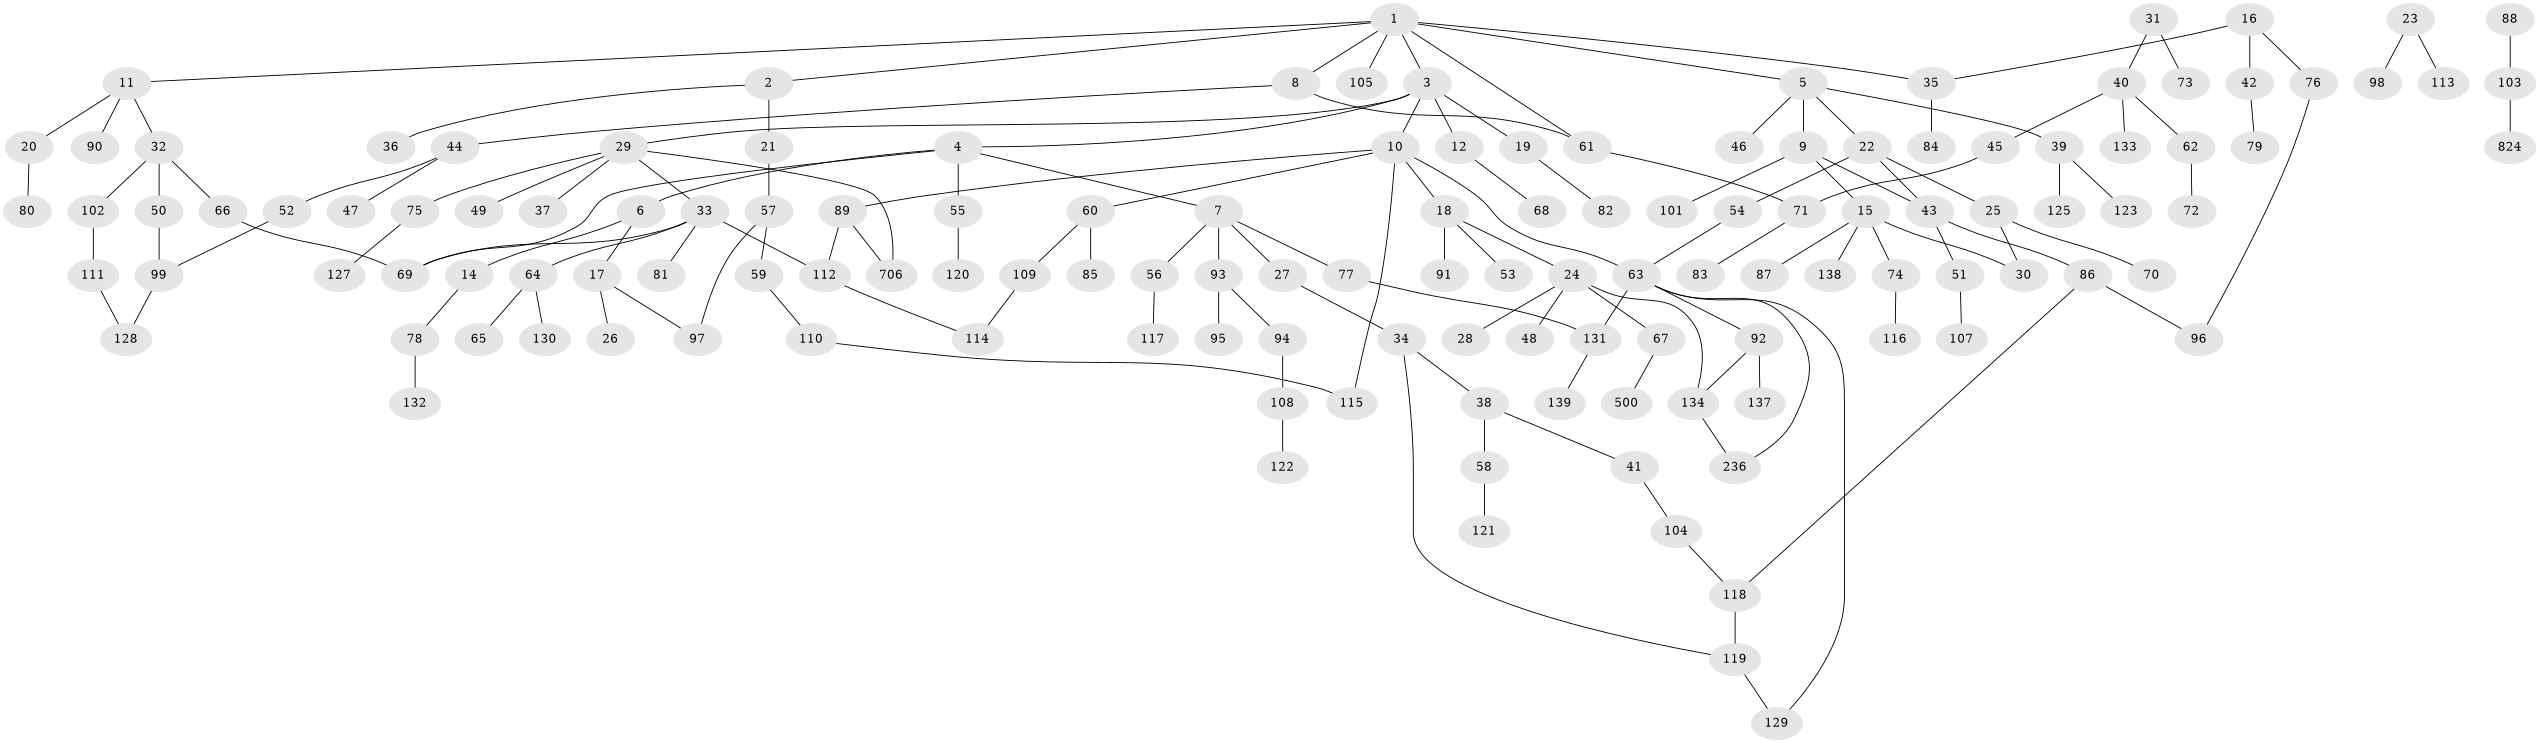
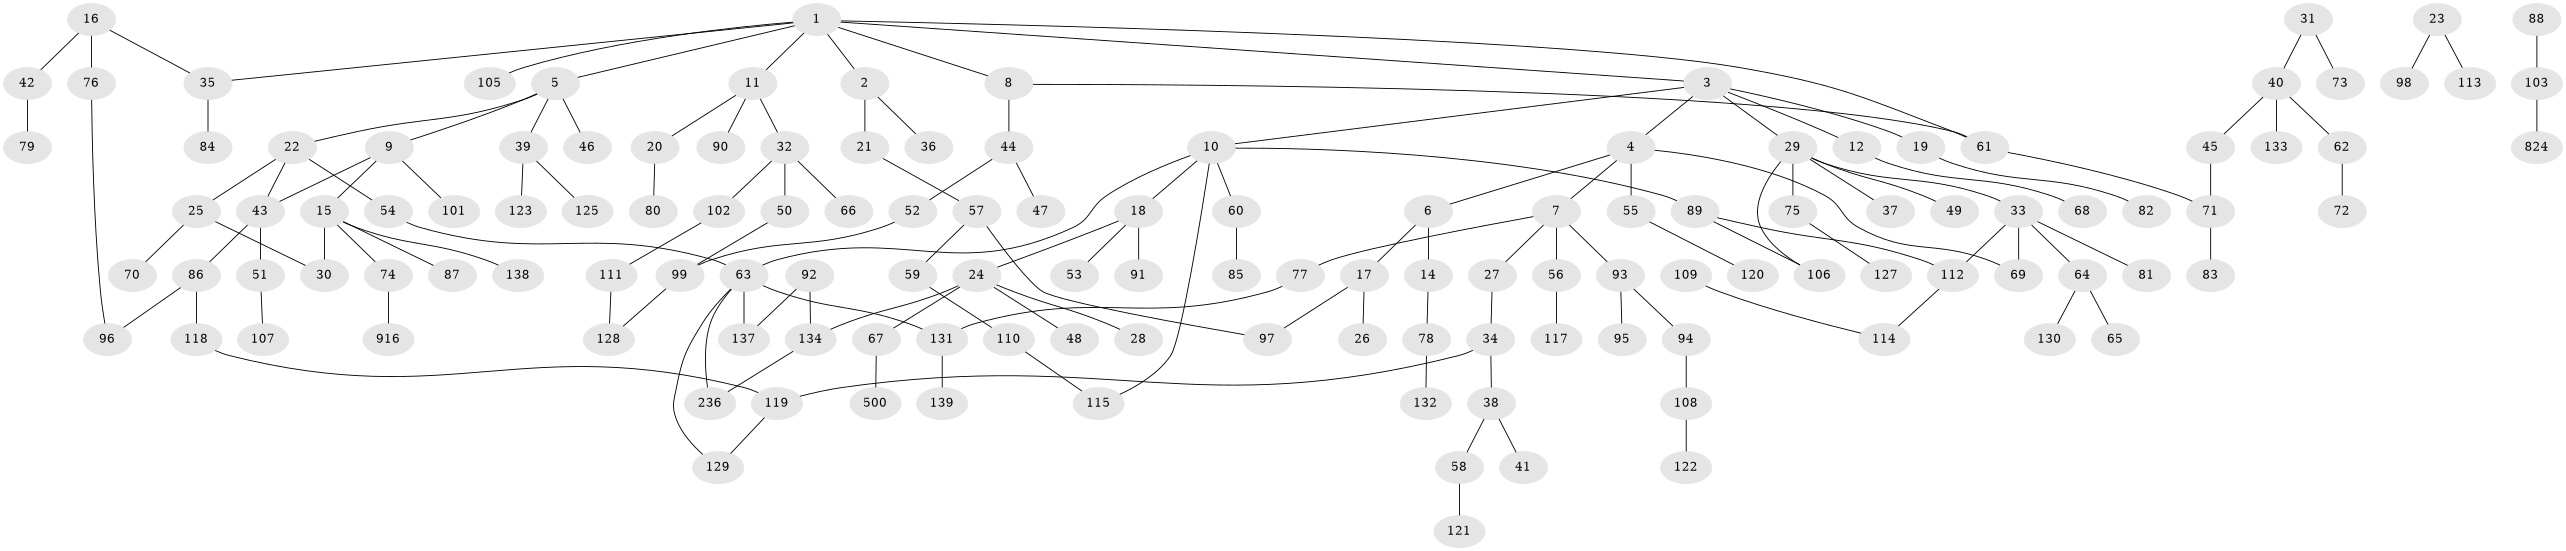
(1058, 243) -> none
(314, 244) -> none
(892, 276) -> (1820, 276)
(1698, 308) -> (744, 308)
(1895, 340) -> (388, 340)
(1676, 532) -> none
